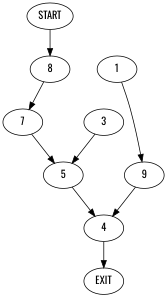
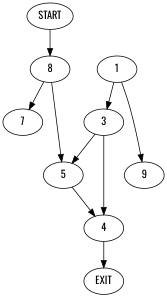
none -> (111, 92)
(41, 146) -> (56, 118)
(126, 199) -> (104, 171)
